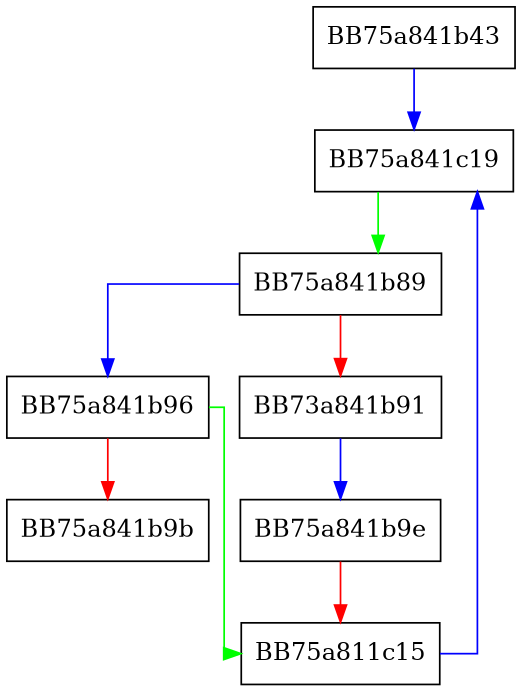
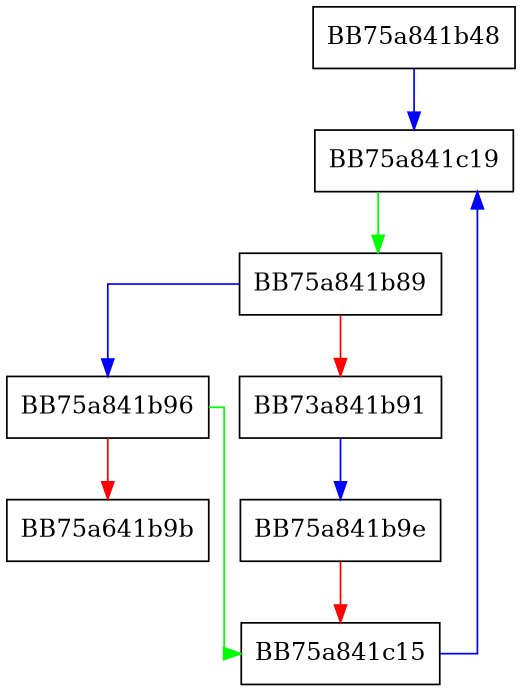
(414, 38) -> (414, 38)
(108, 530) -> (108, 530)
(341, 654) -> (341, 654)
